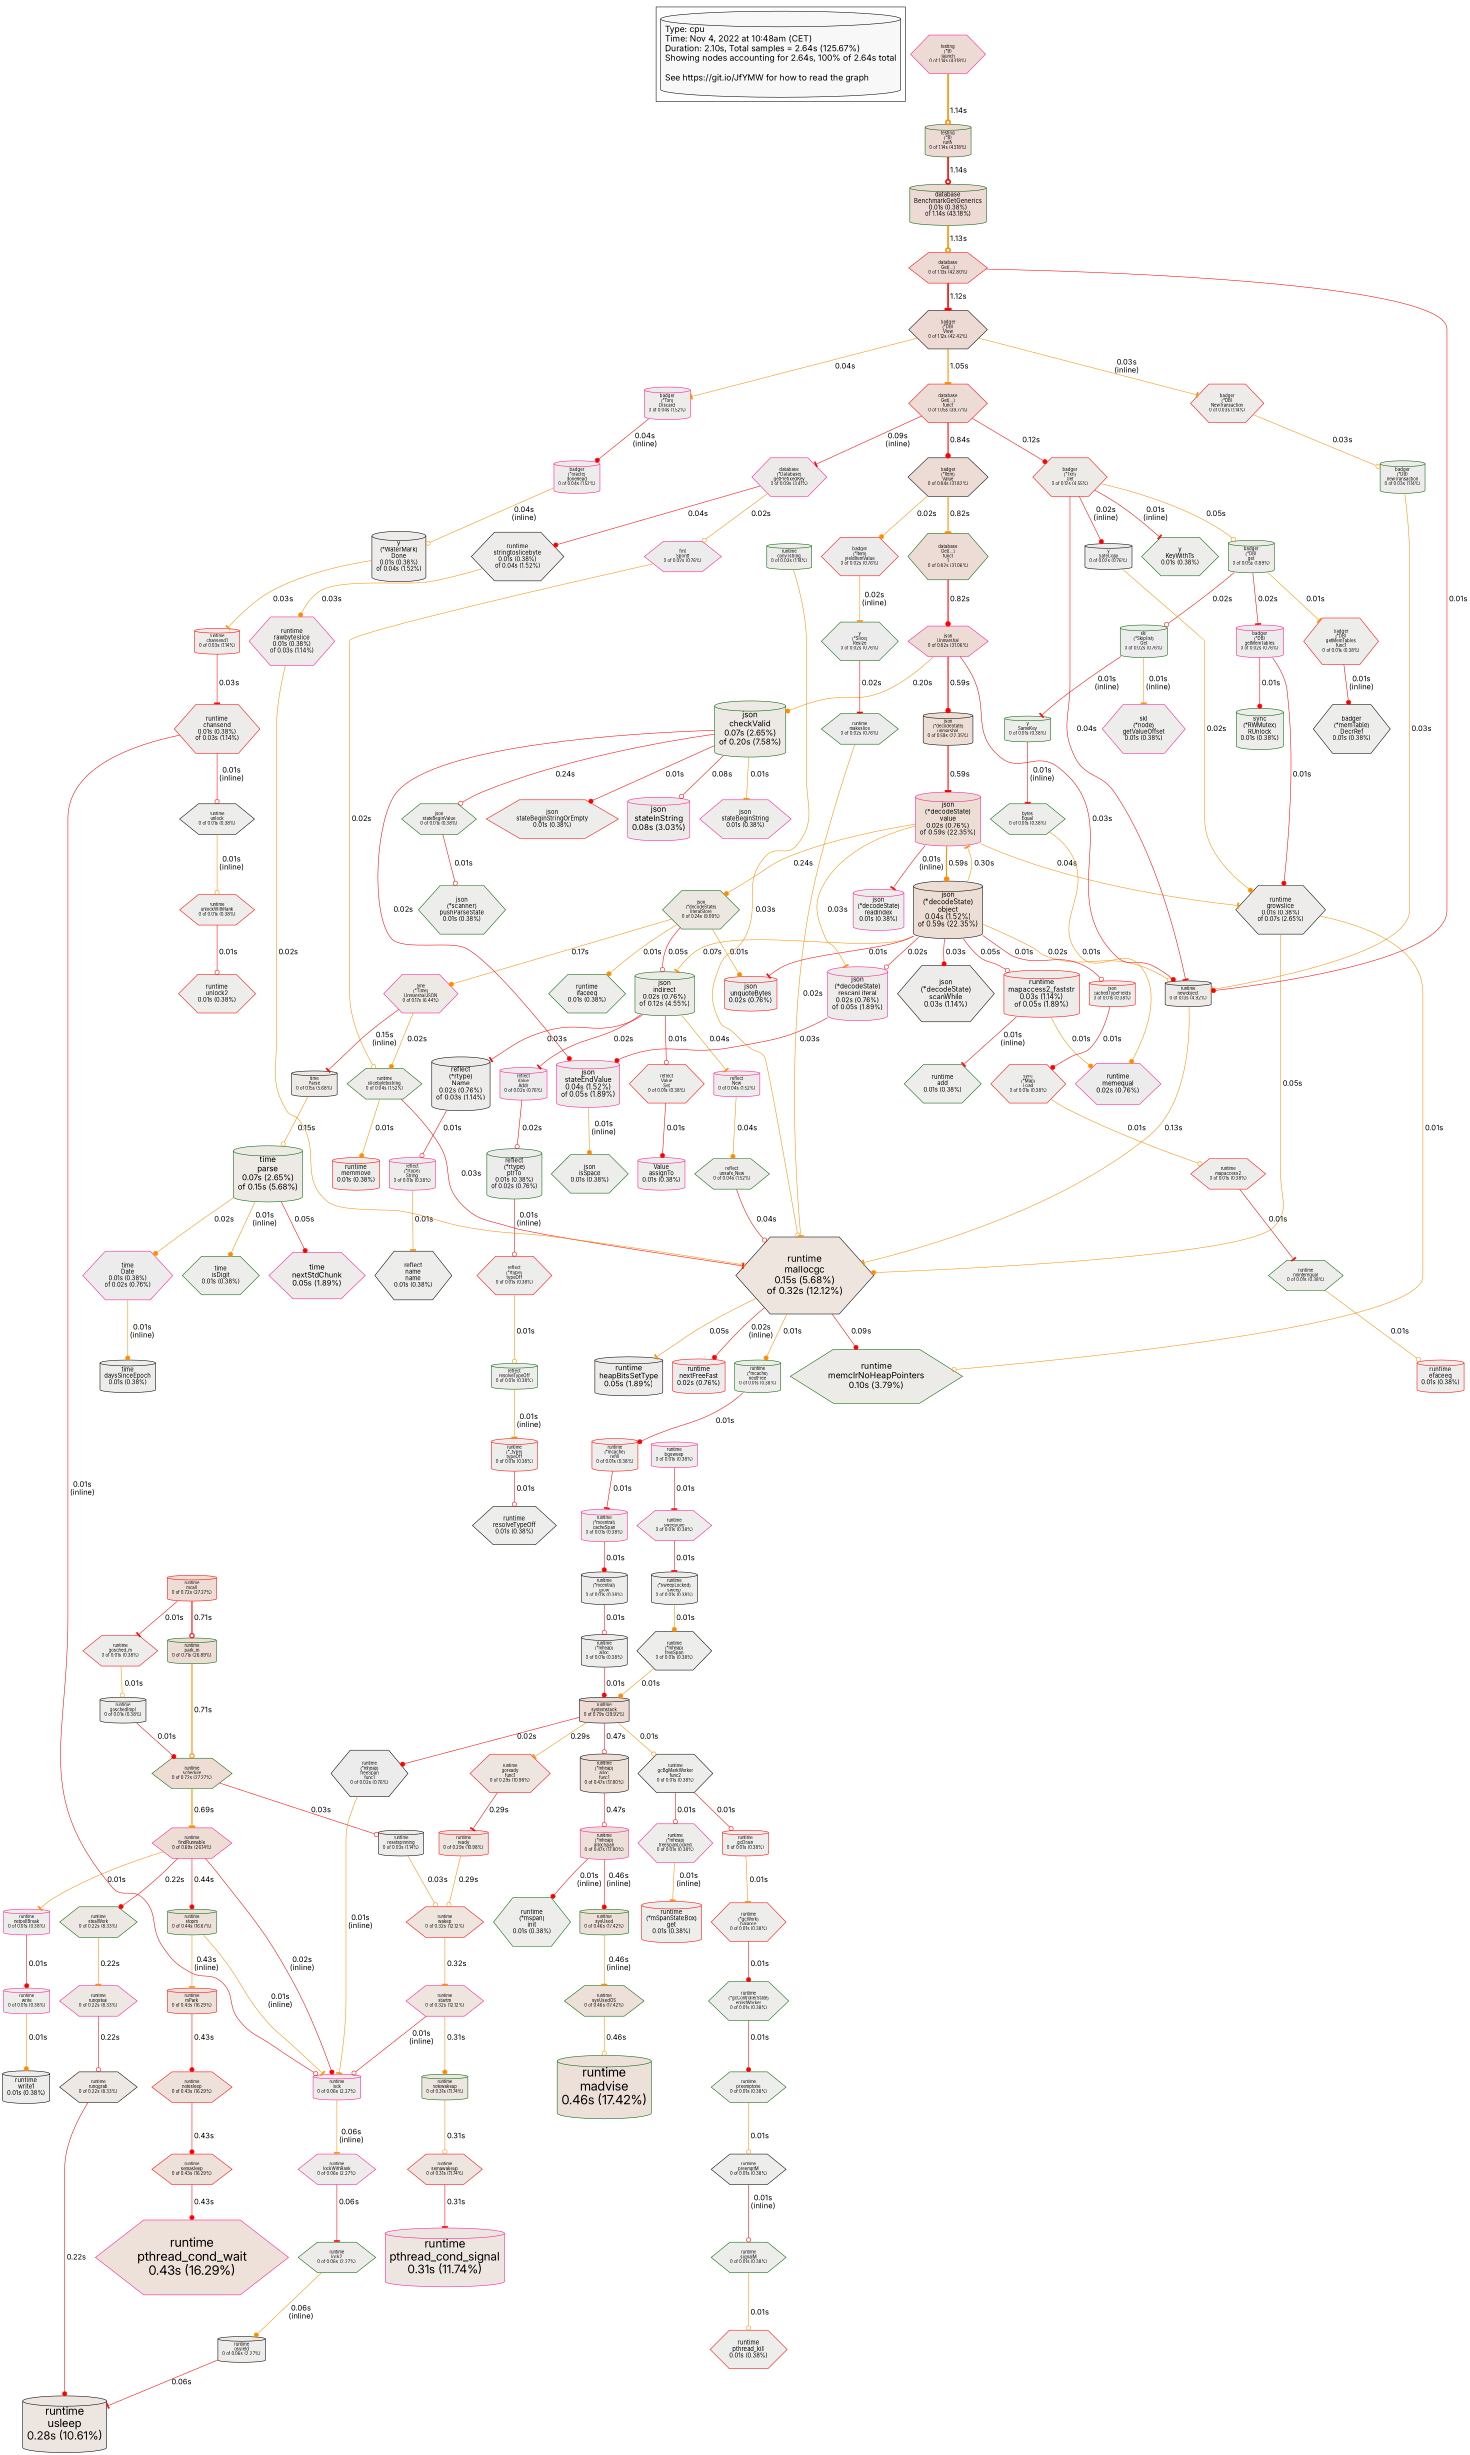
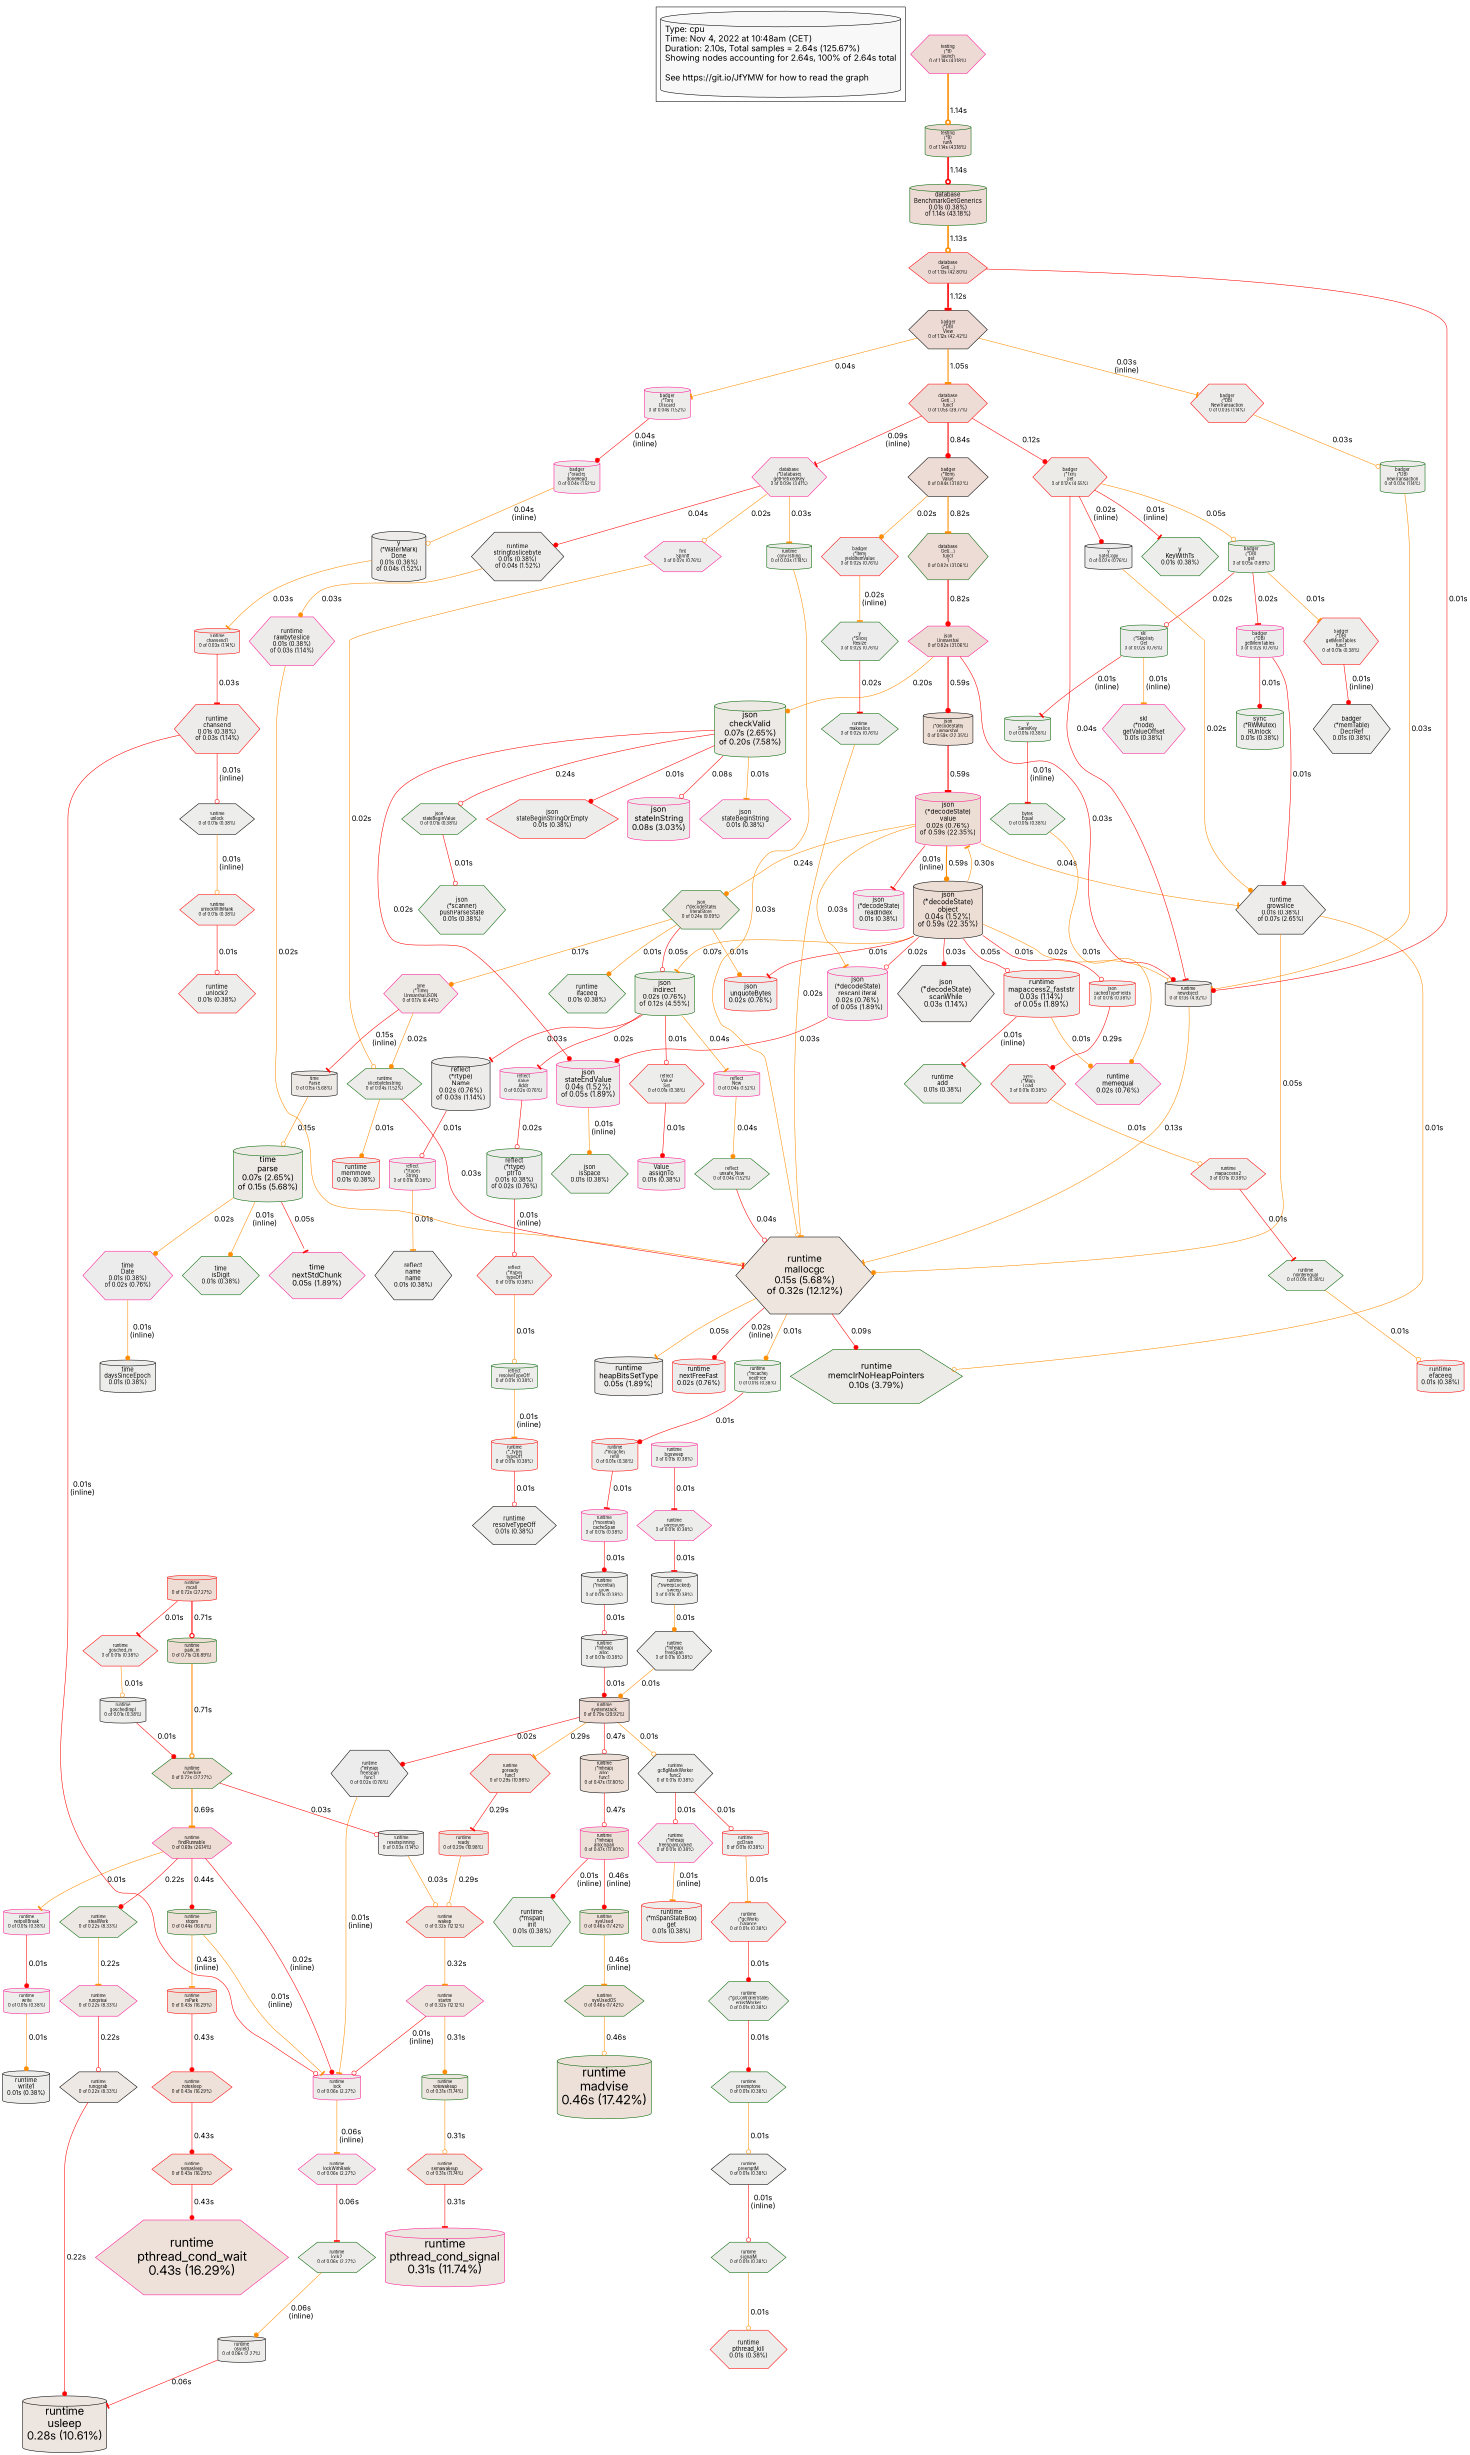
none -> (789, 519)
(1111, 1039) -> (1111, 1039)
(293, 1225) -> (293, 1225)
